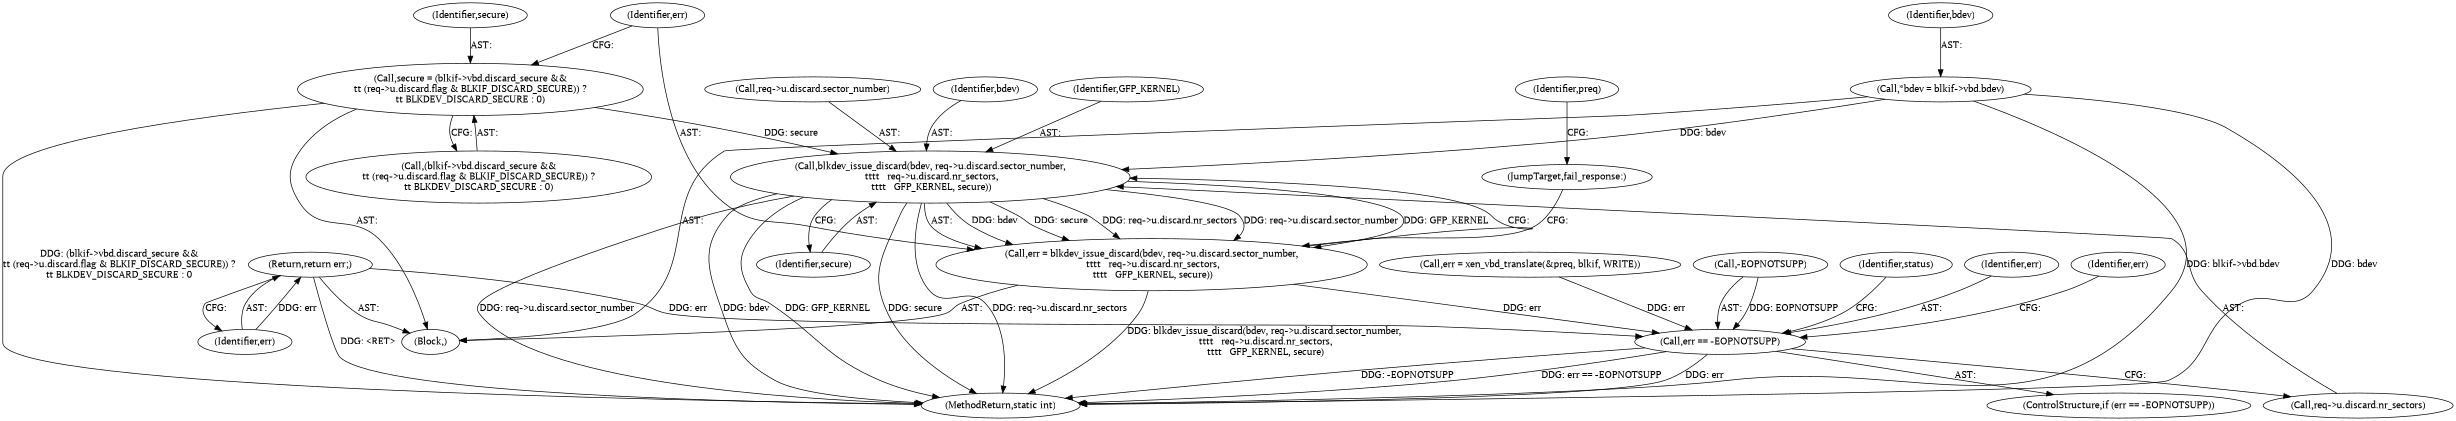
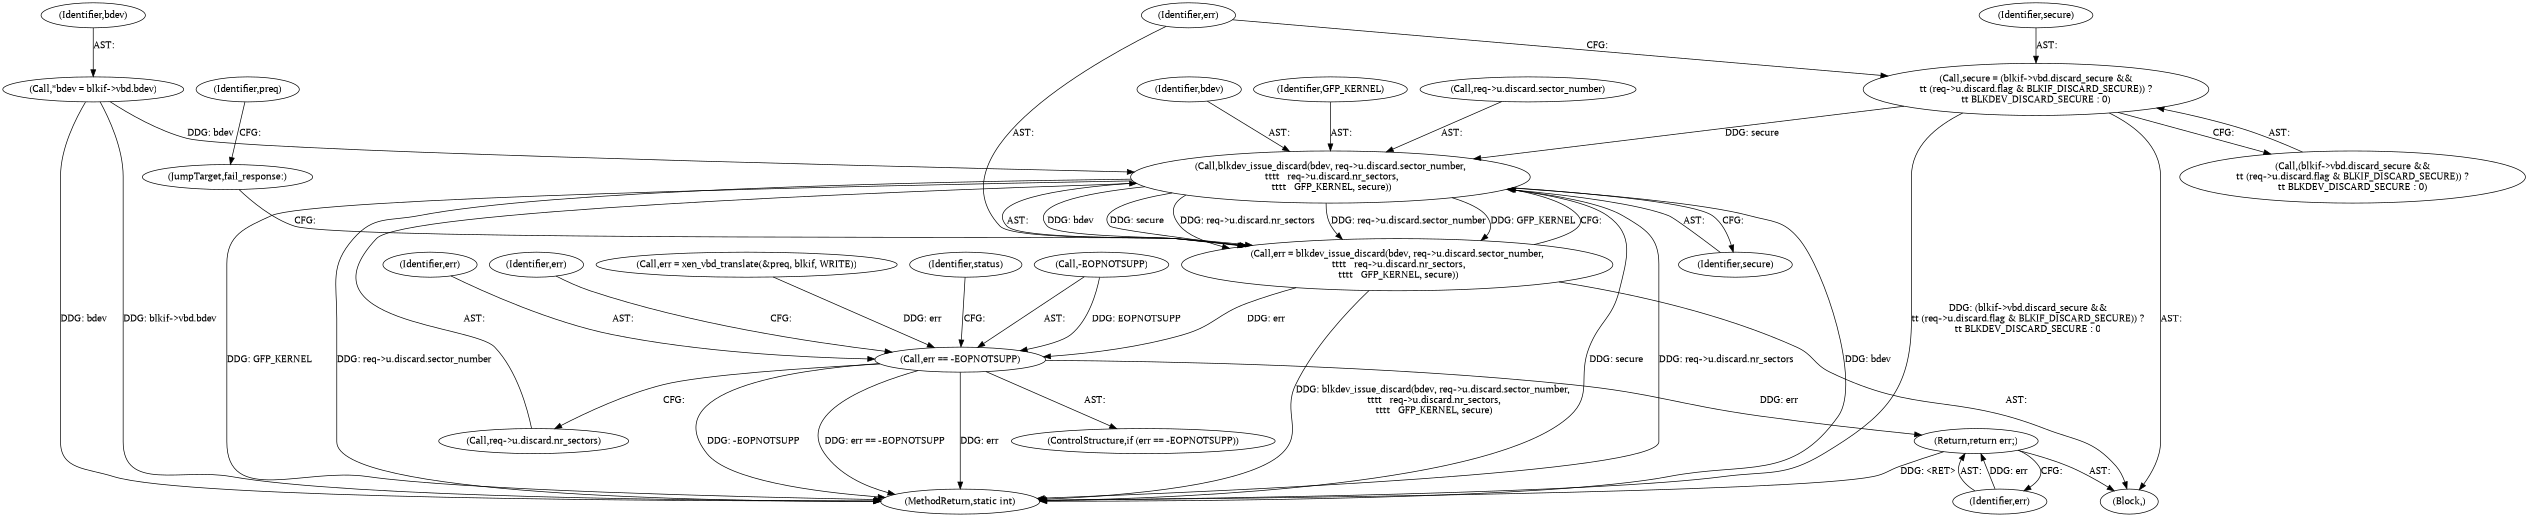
(1114, 134) -> none
(969, 324) -> (1482, 377)
